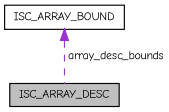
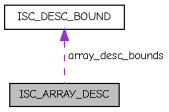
(64, 17) -> (64, 17)
